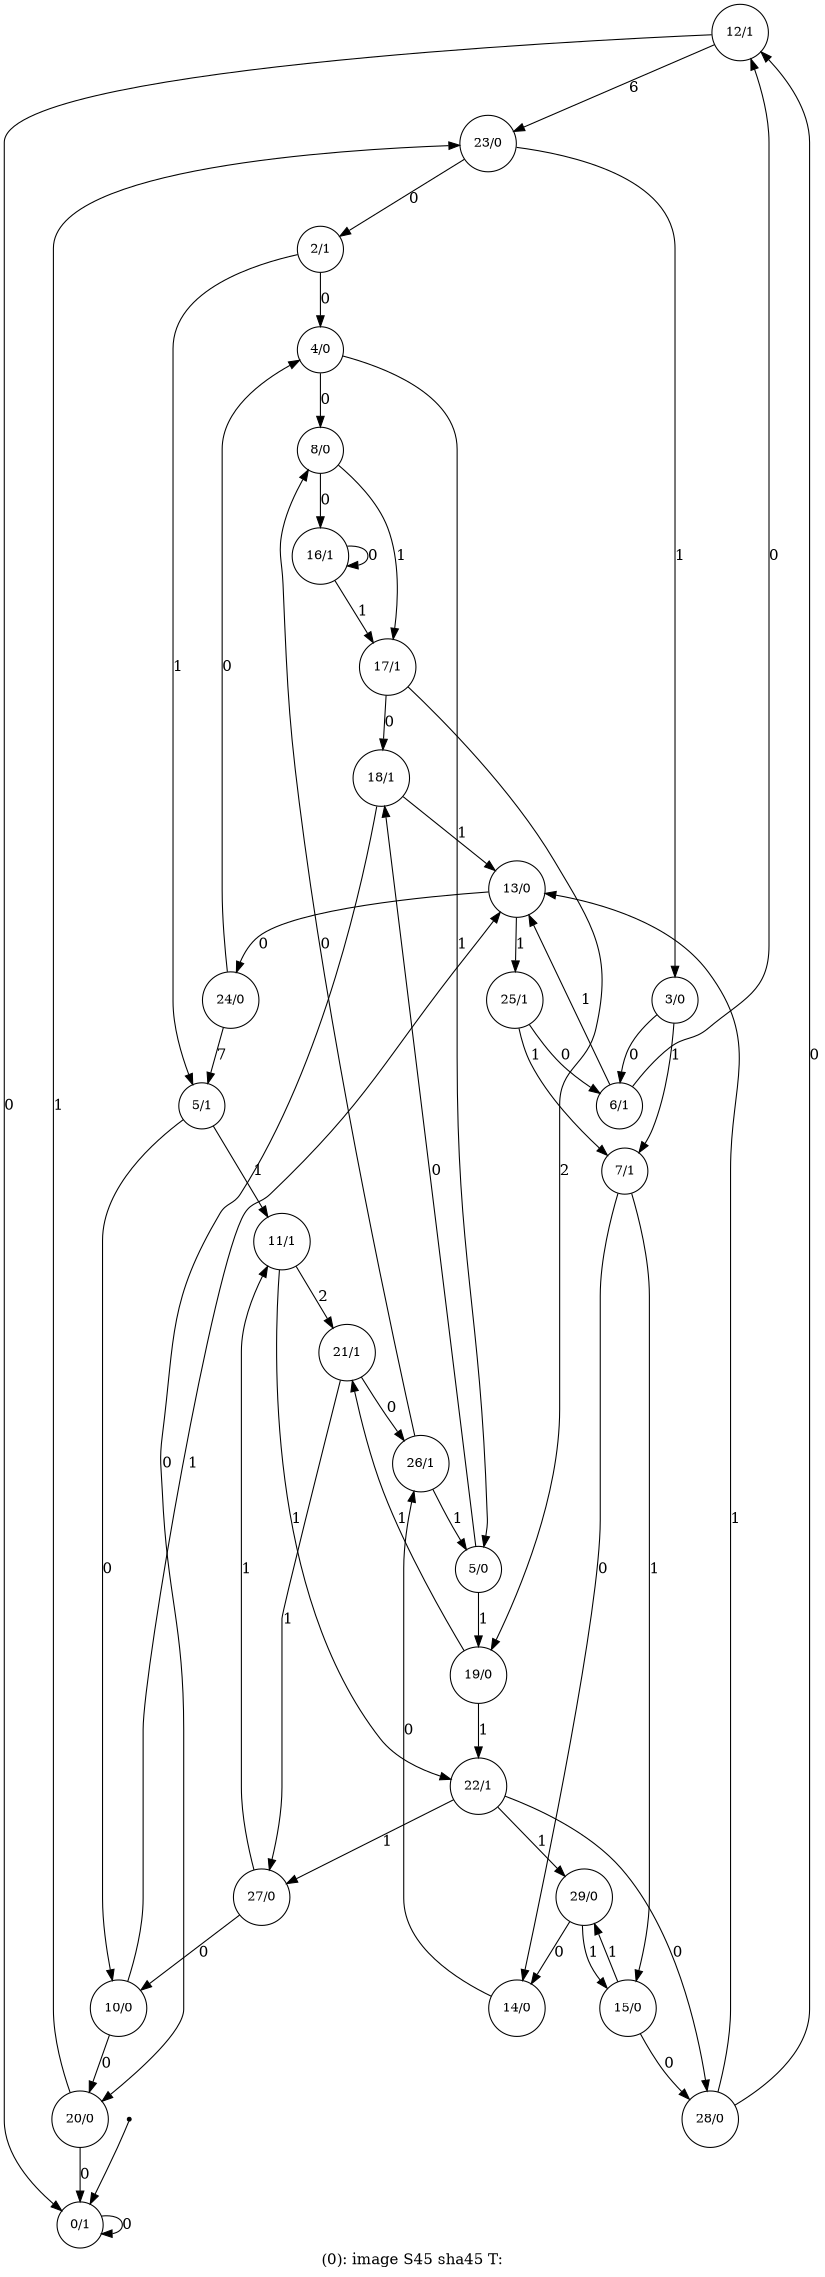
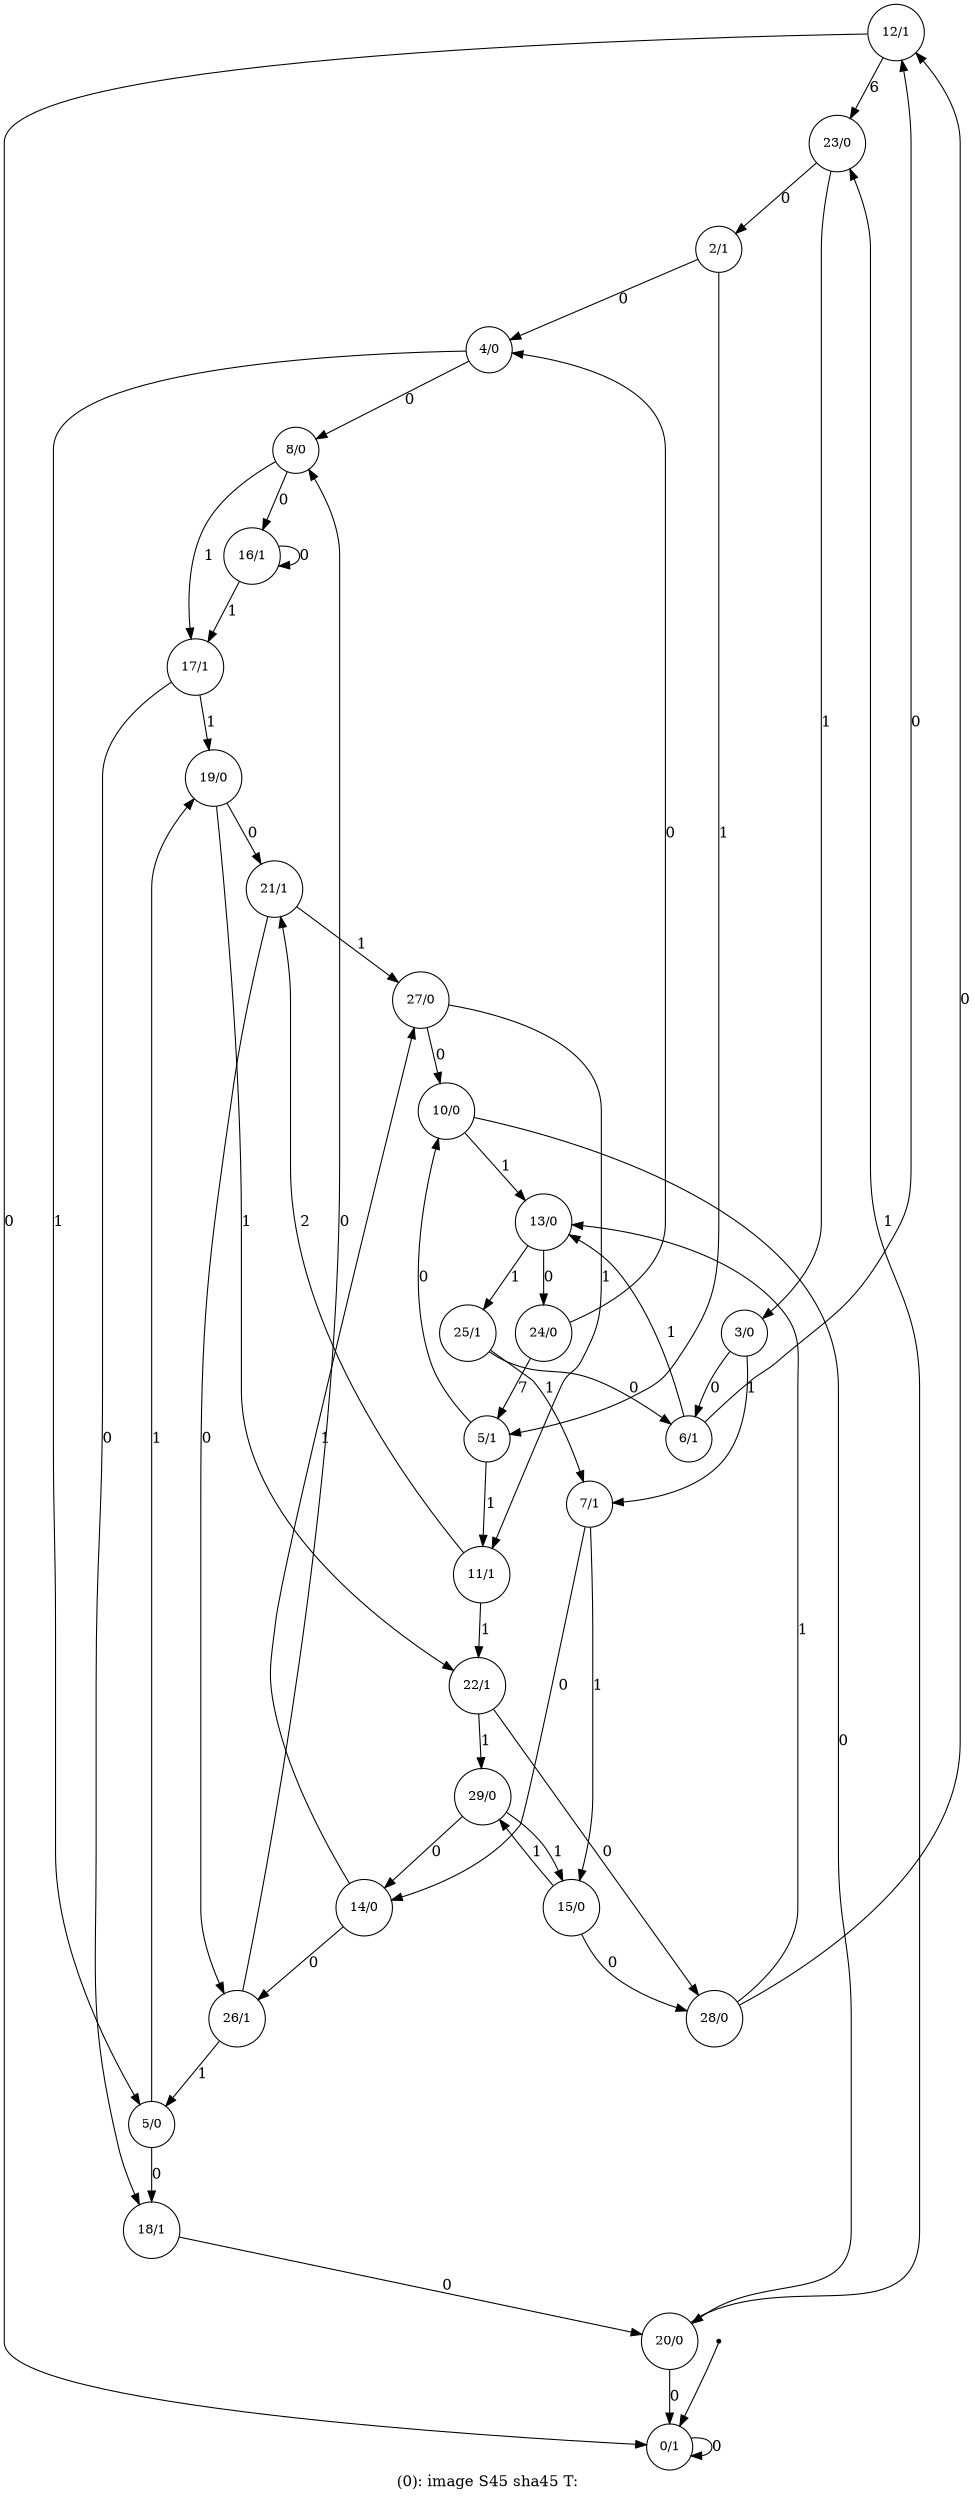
(445, 830) -> none
(565, 1171) -> (211, 723)
(403, 1519) -> (253, 834)
(375, 1839) -> (309, 1465)
